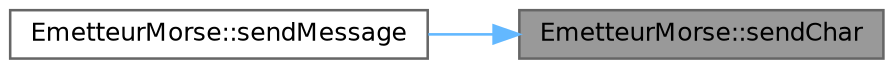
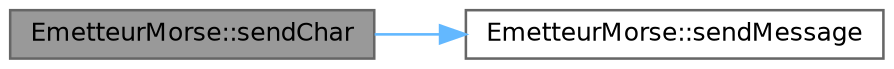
(461, 34) -> (407, 34)
